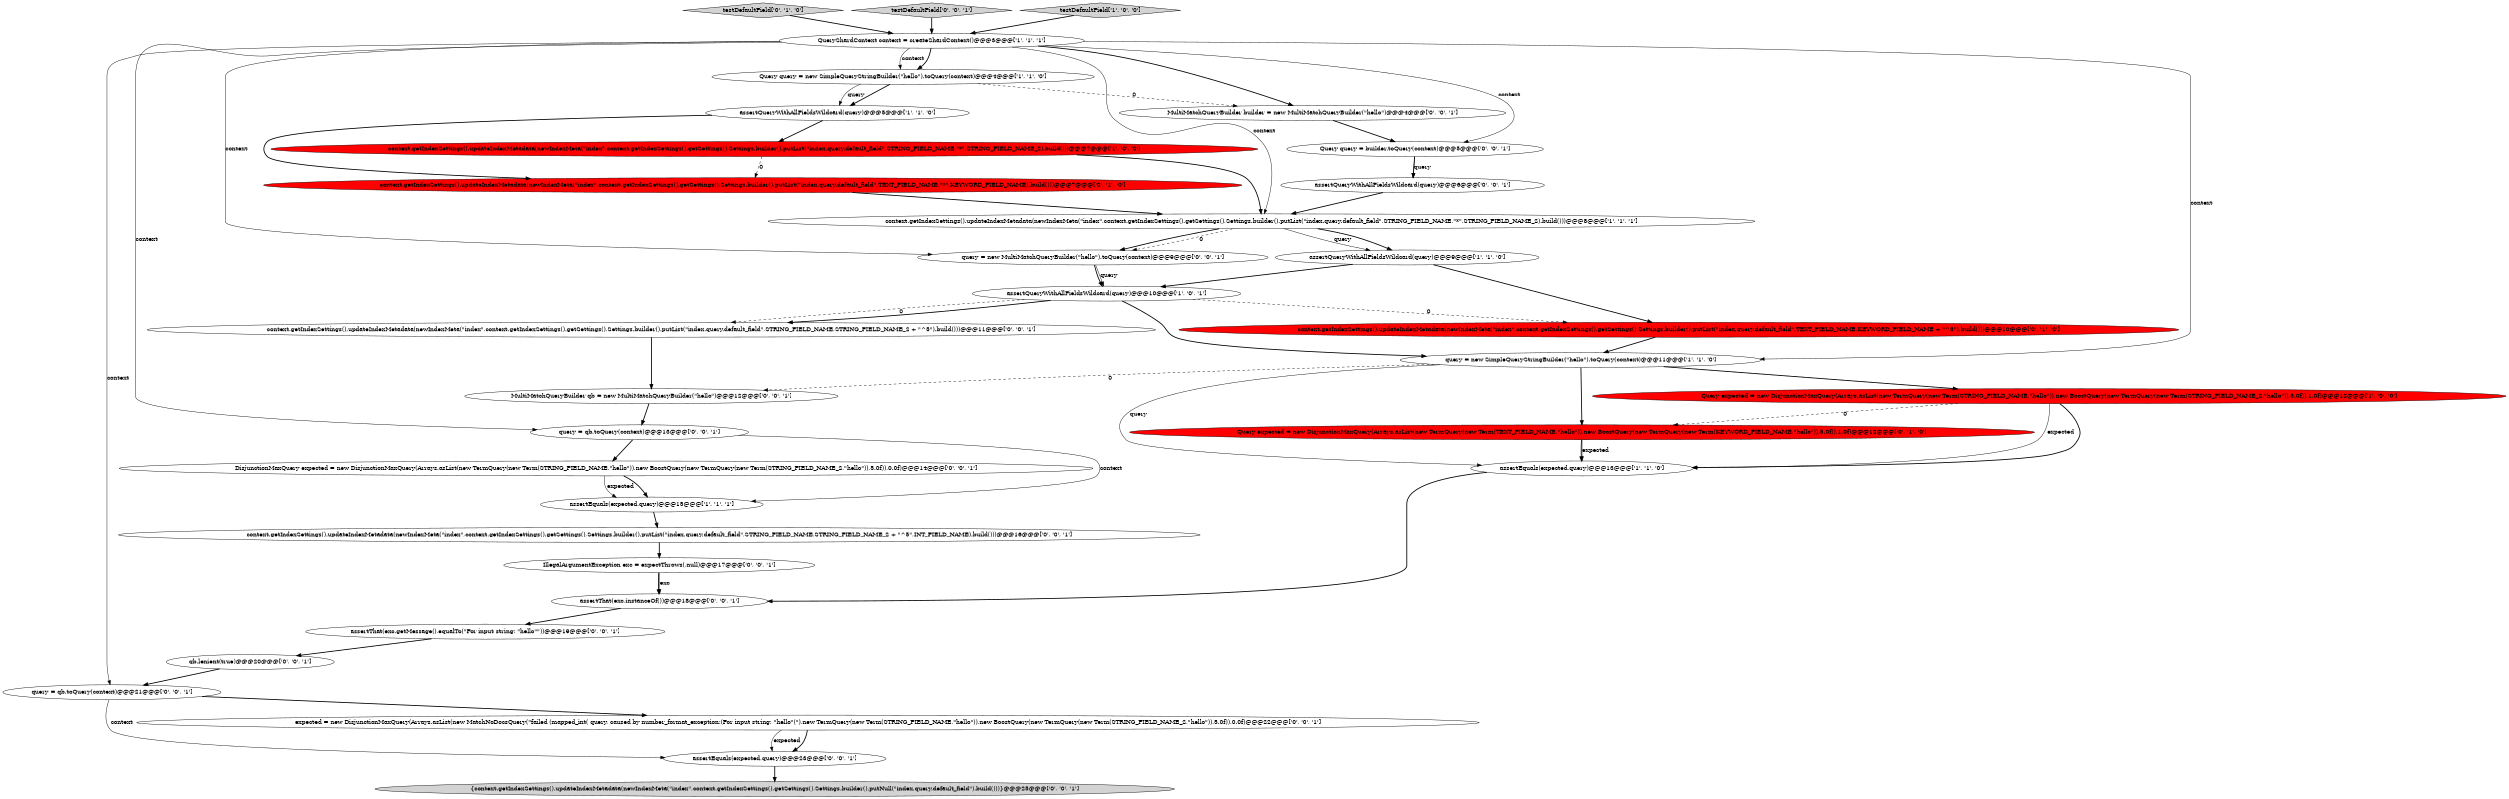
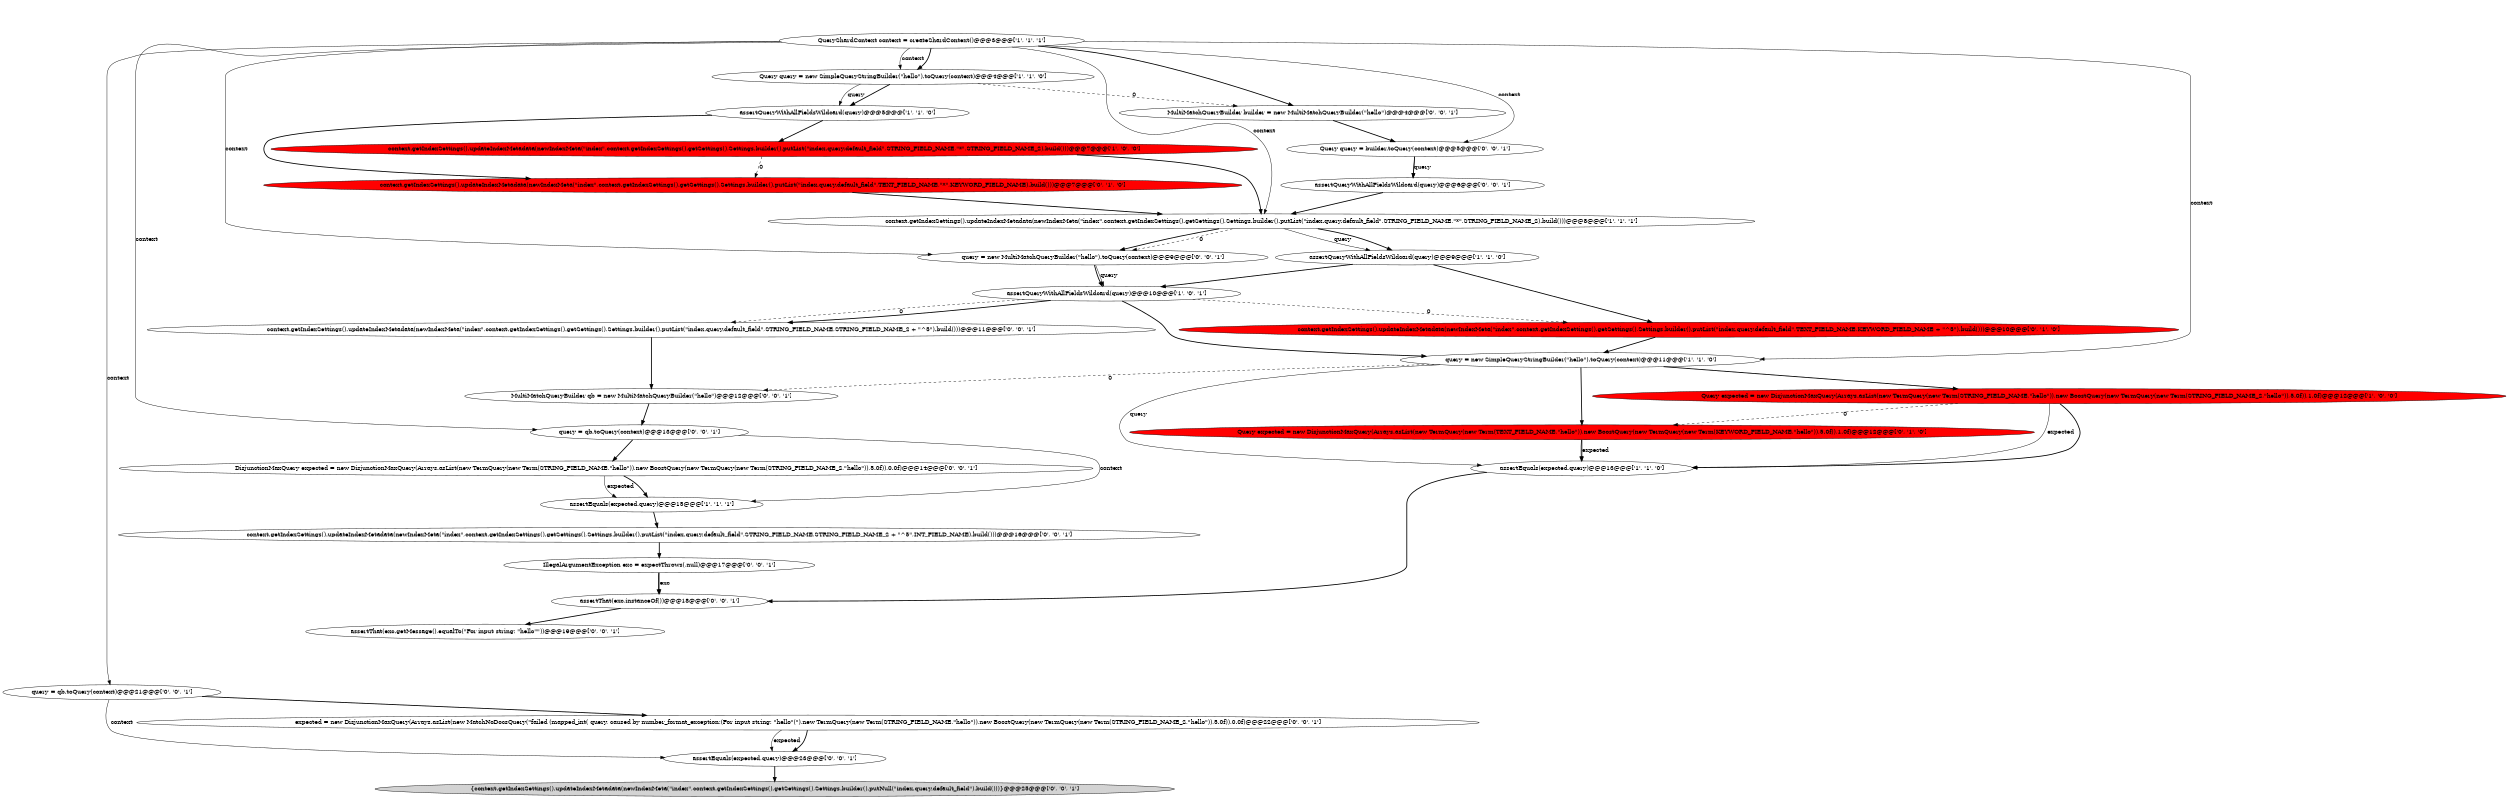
(763, 10) -> none
(932, 10) -> none
(1100, 10) -> none
(250, 662) -> none
